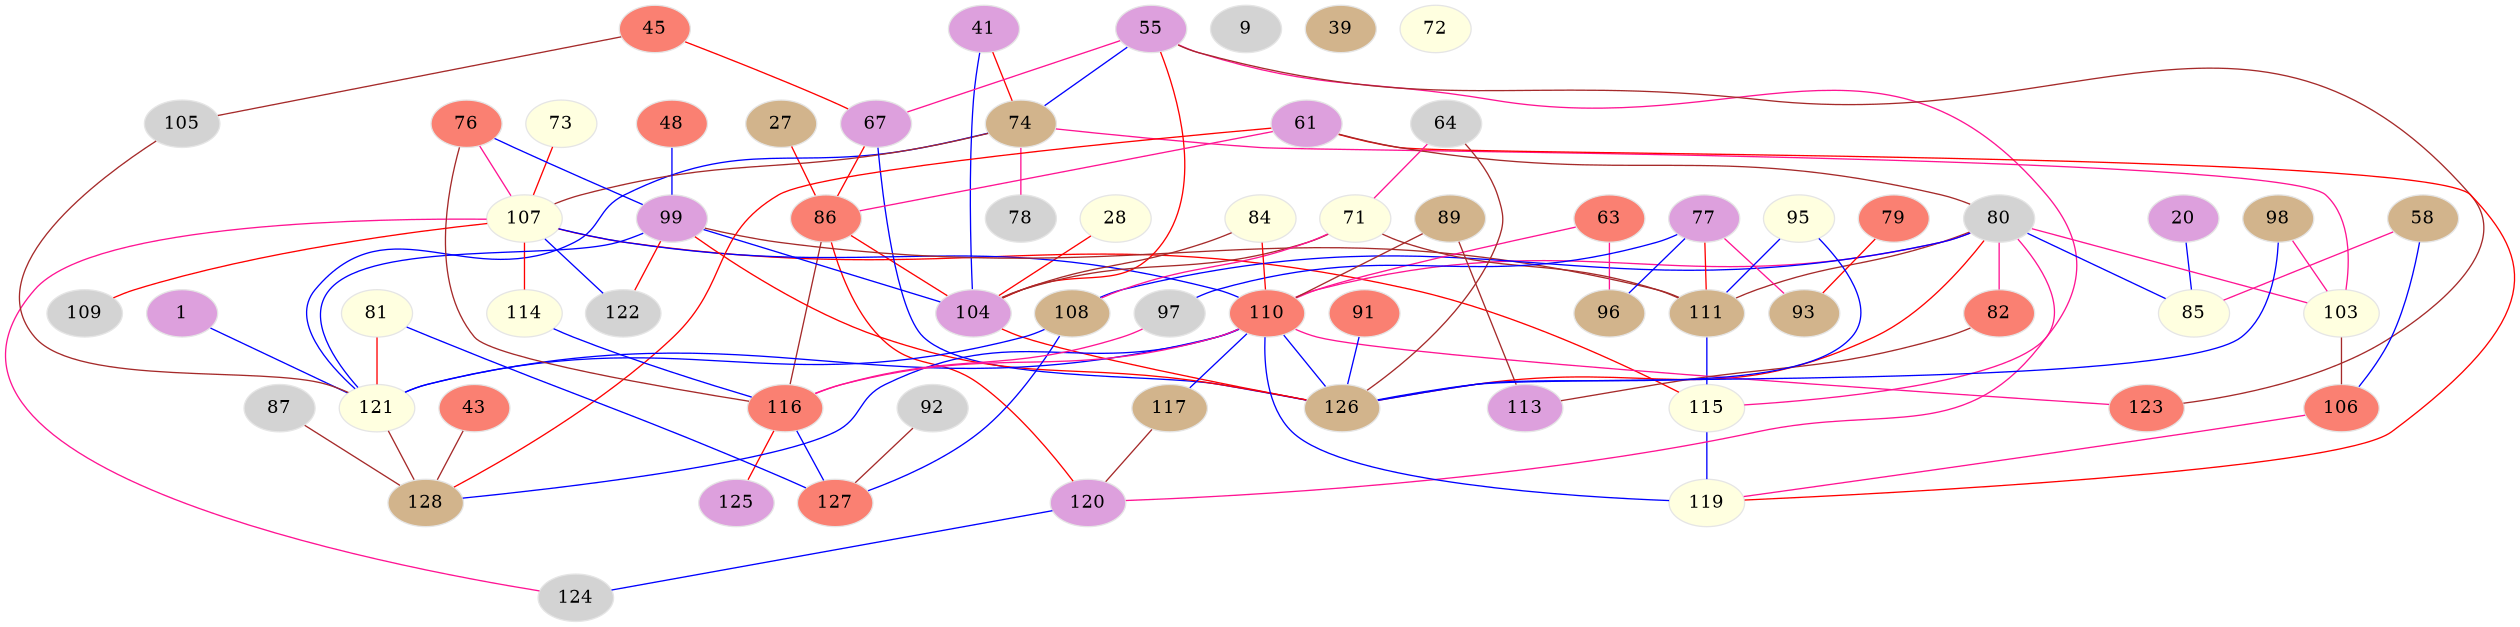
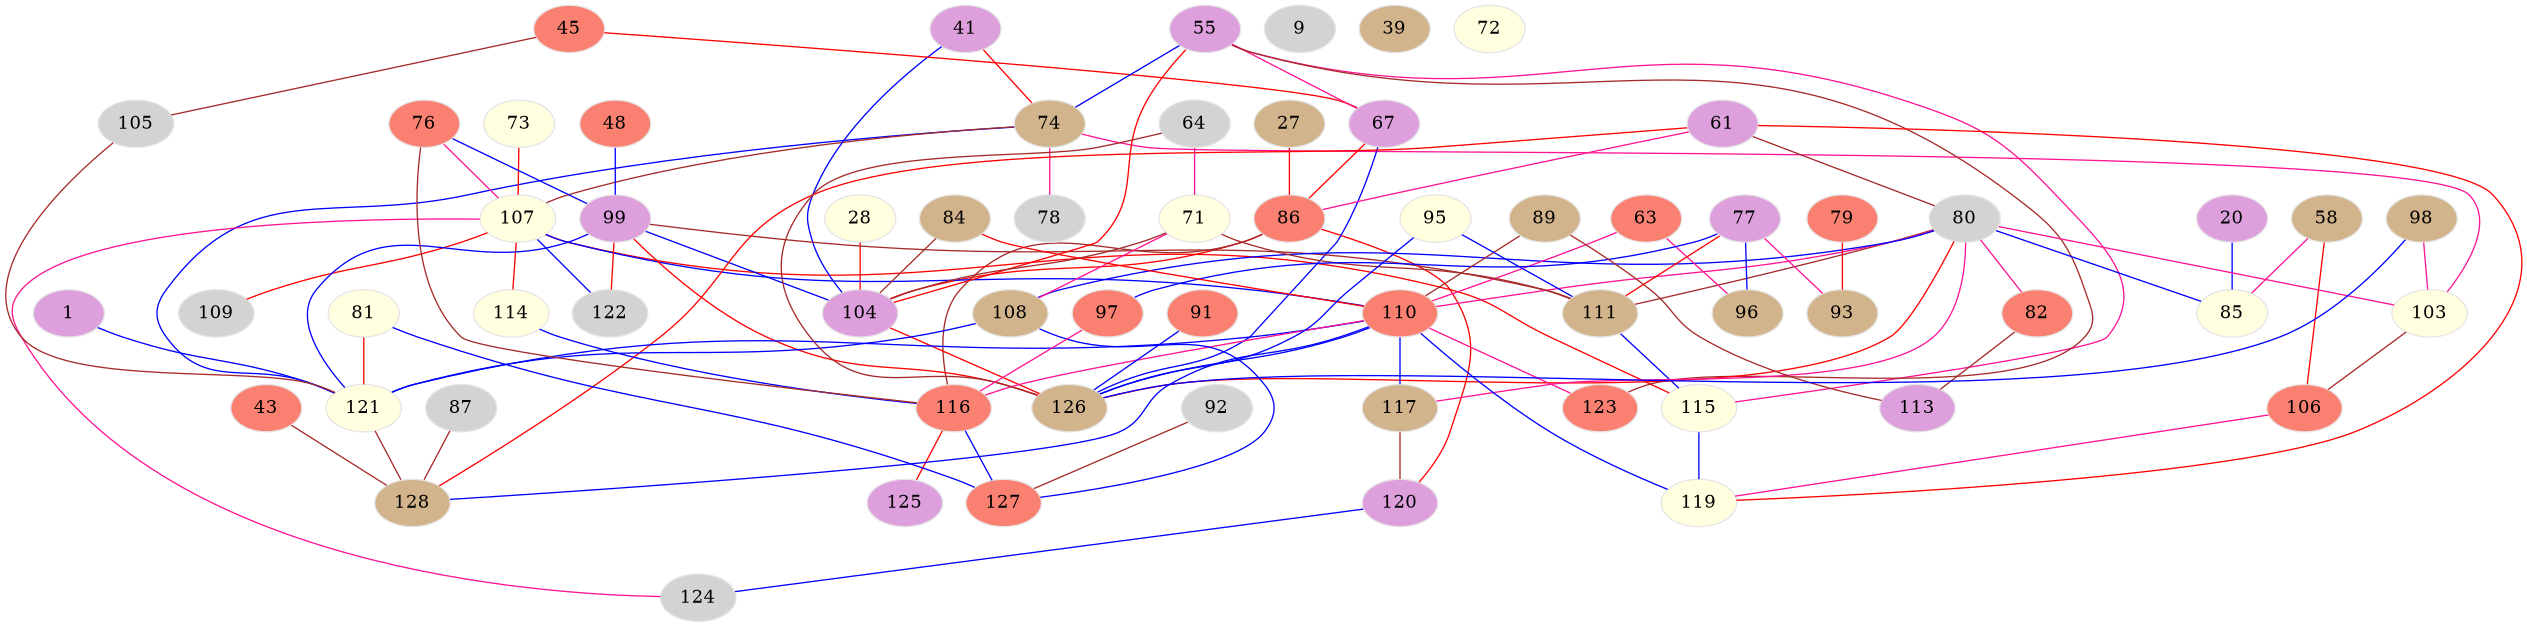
(1260, 219) -> (955, 219)
(1170, 313) -> (1108, 313)
(2399, 319) -> (2317, 306)
(1654, 451) -> (1845, 368)
